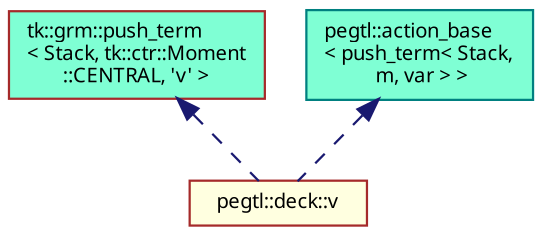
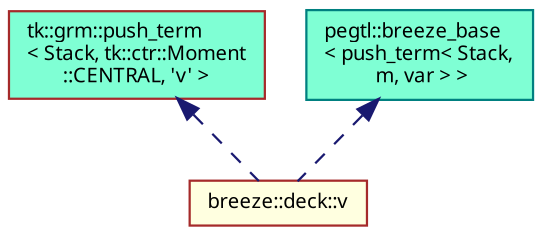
(420, 55) -> (420, 55)
(278, 203) -> (278, 203)
